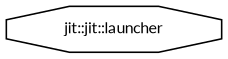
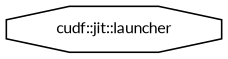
(114, 29) -> (114, 29)
